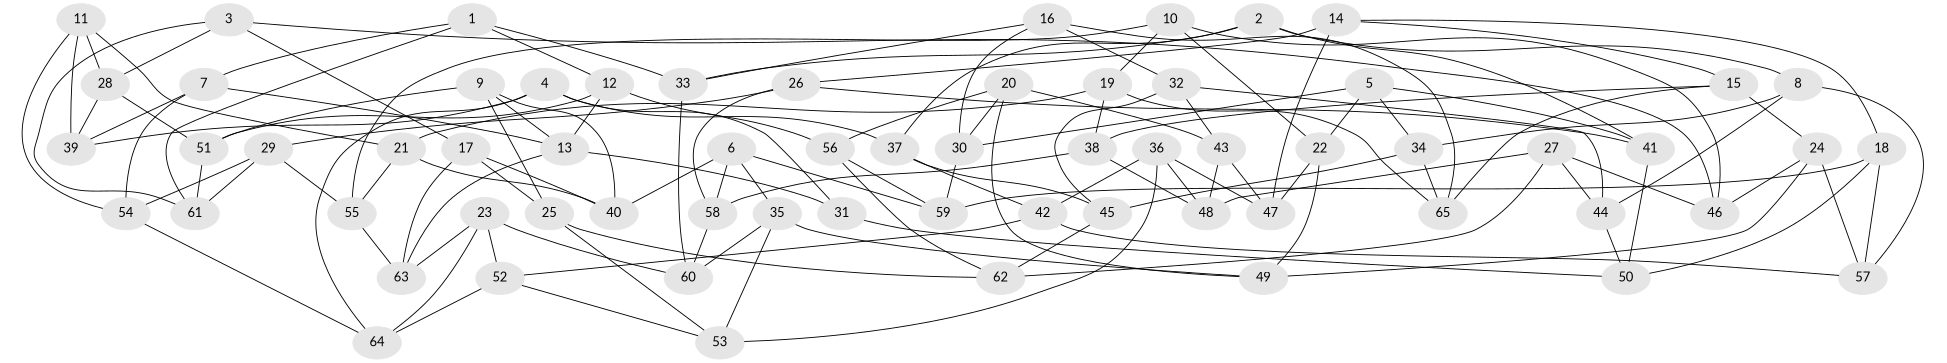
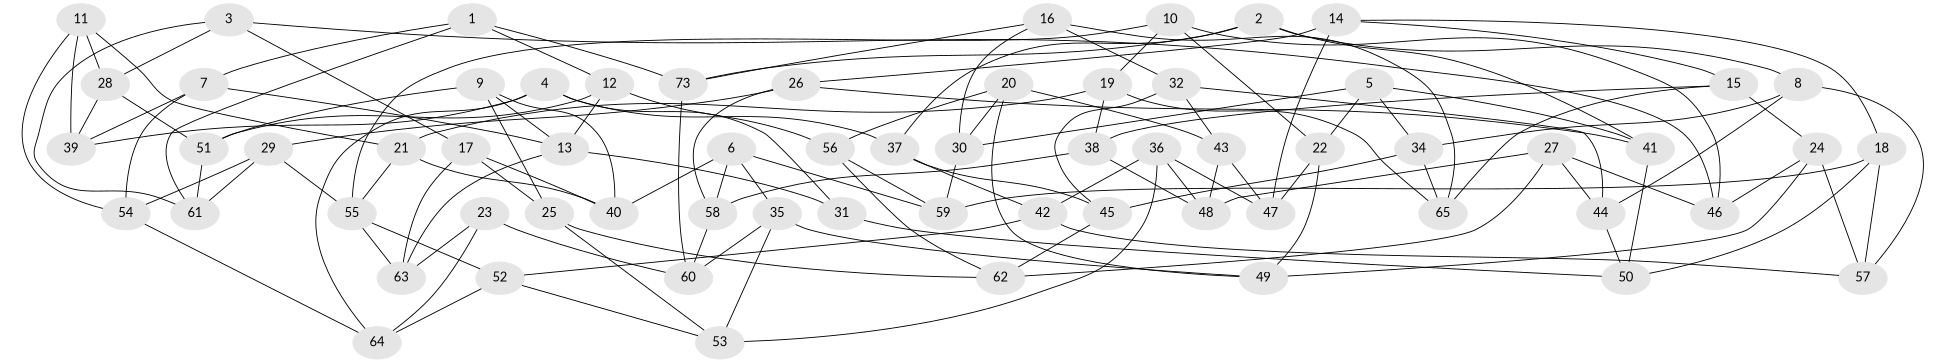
(683, 84) -> (683, 84)
(492, 246) -> (426, 246)
